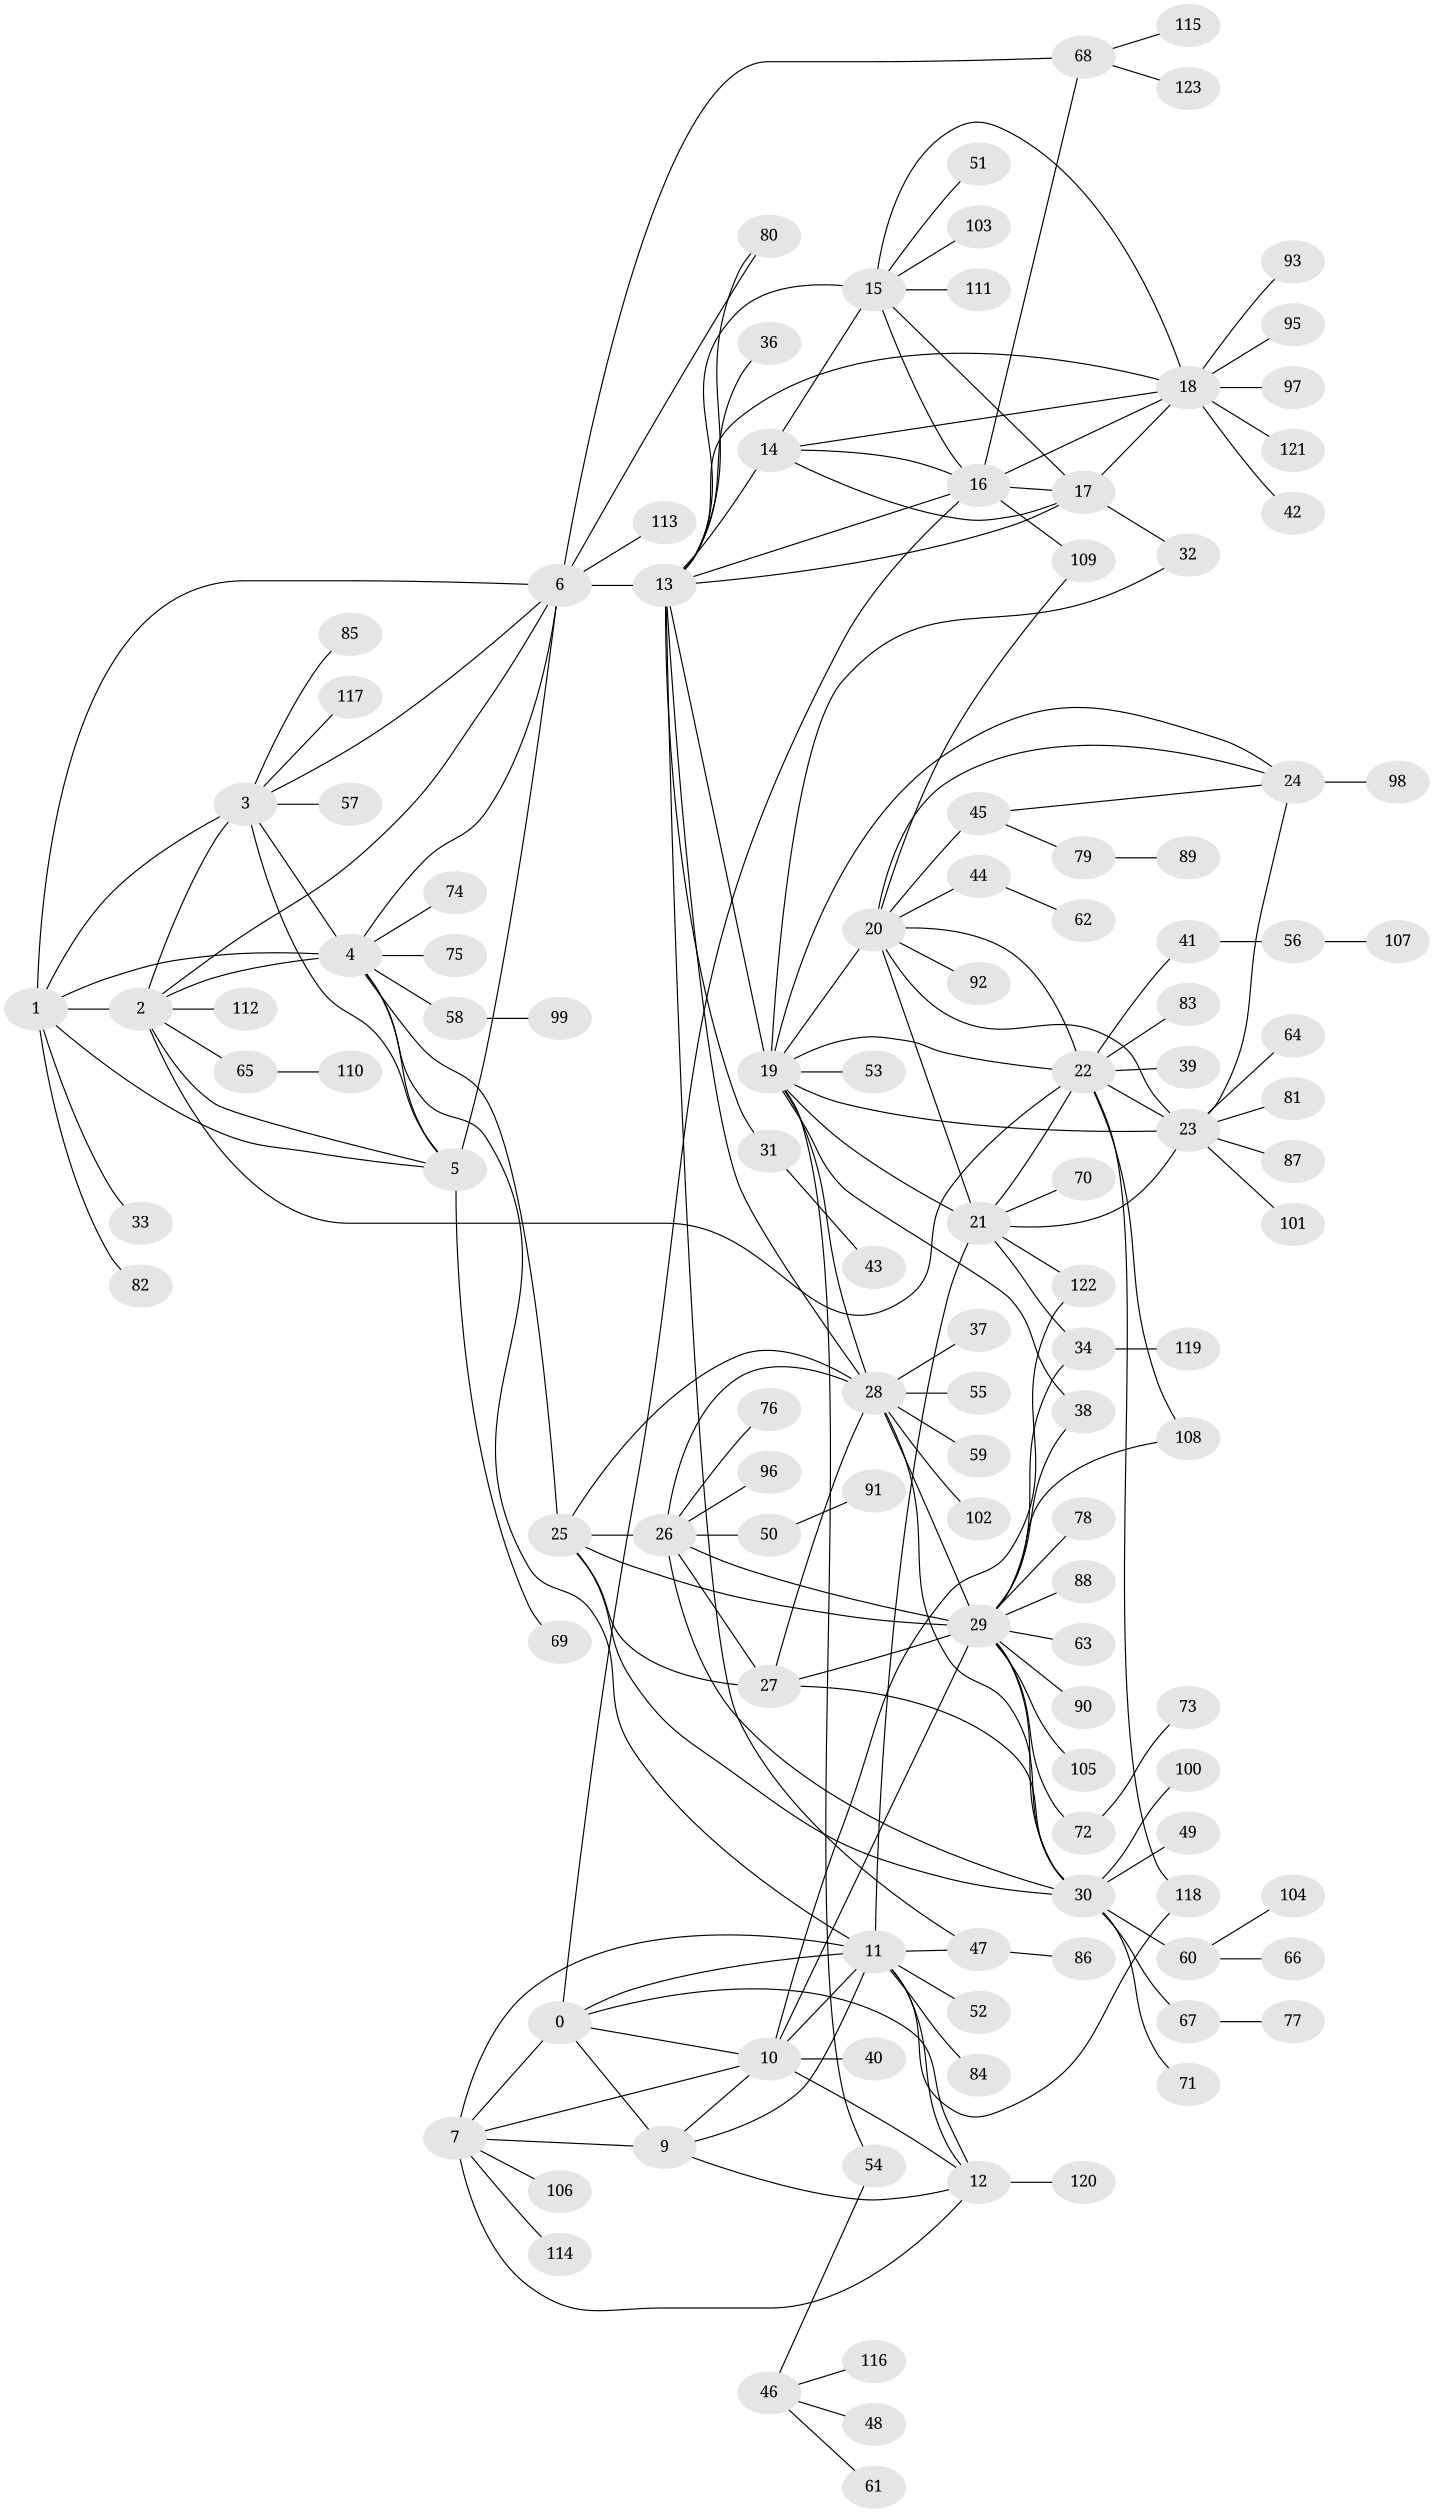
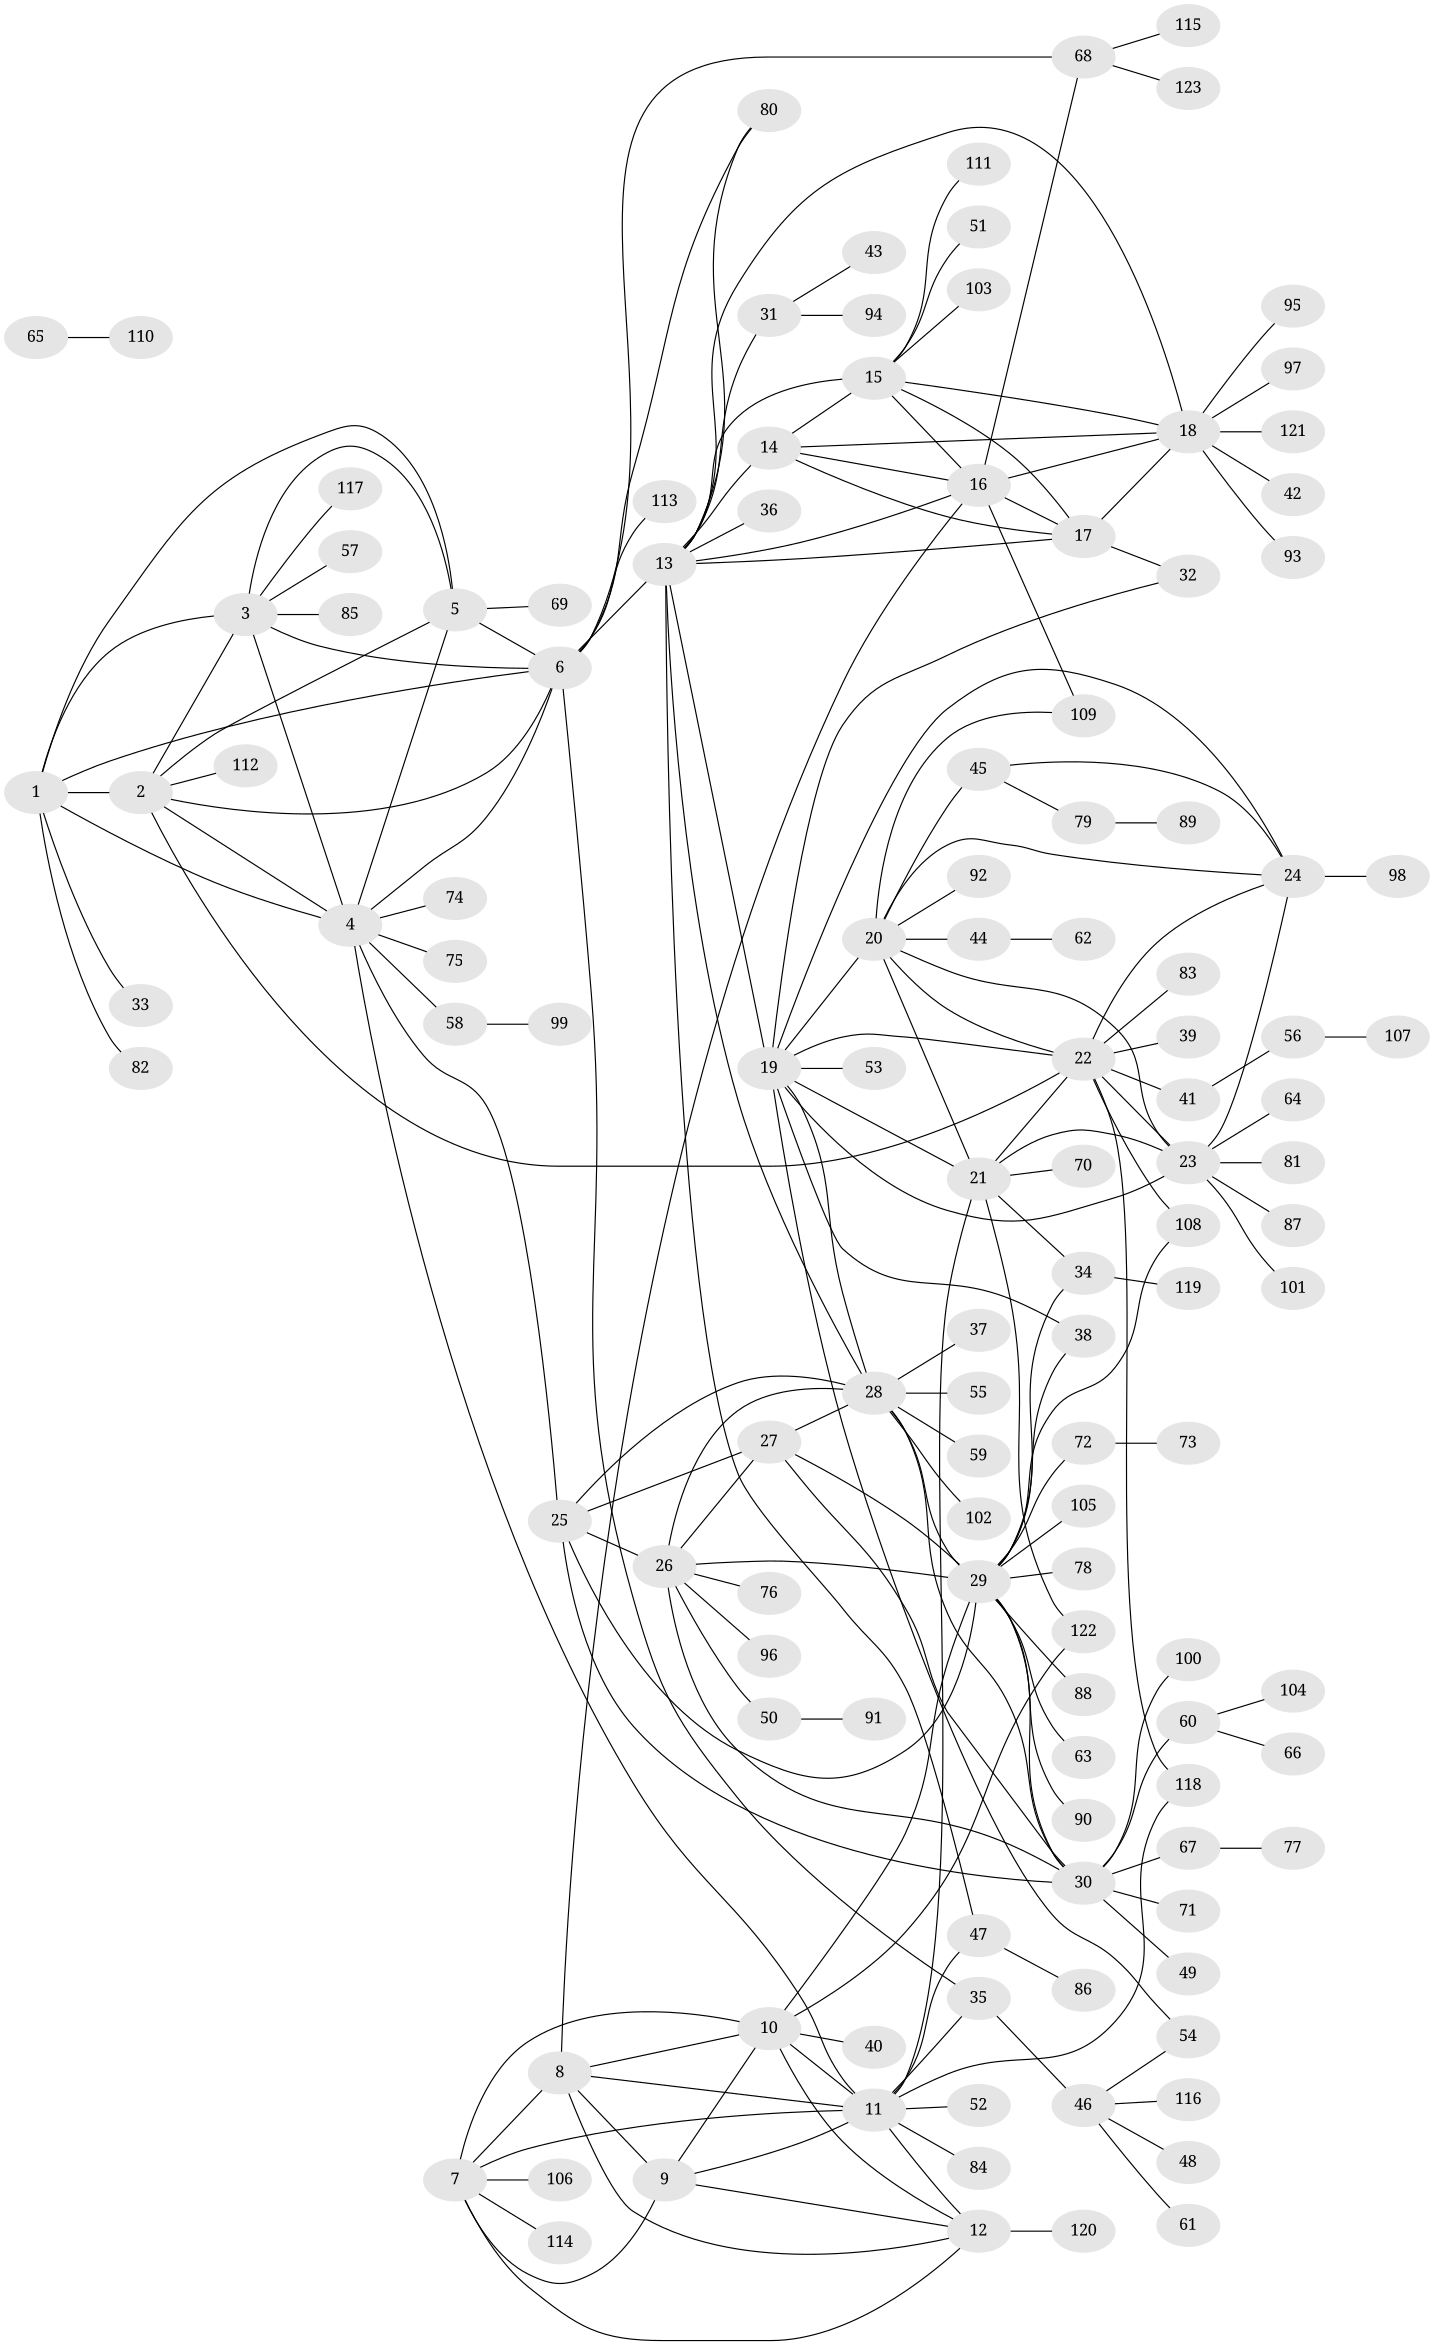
none -> (874, 315)
none -> (1159, 941)
(193, 1041) -> none
none -> (979, 1998)
(560, 2023) -> (560, 2073)
